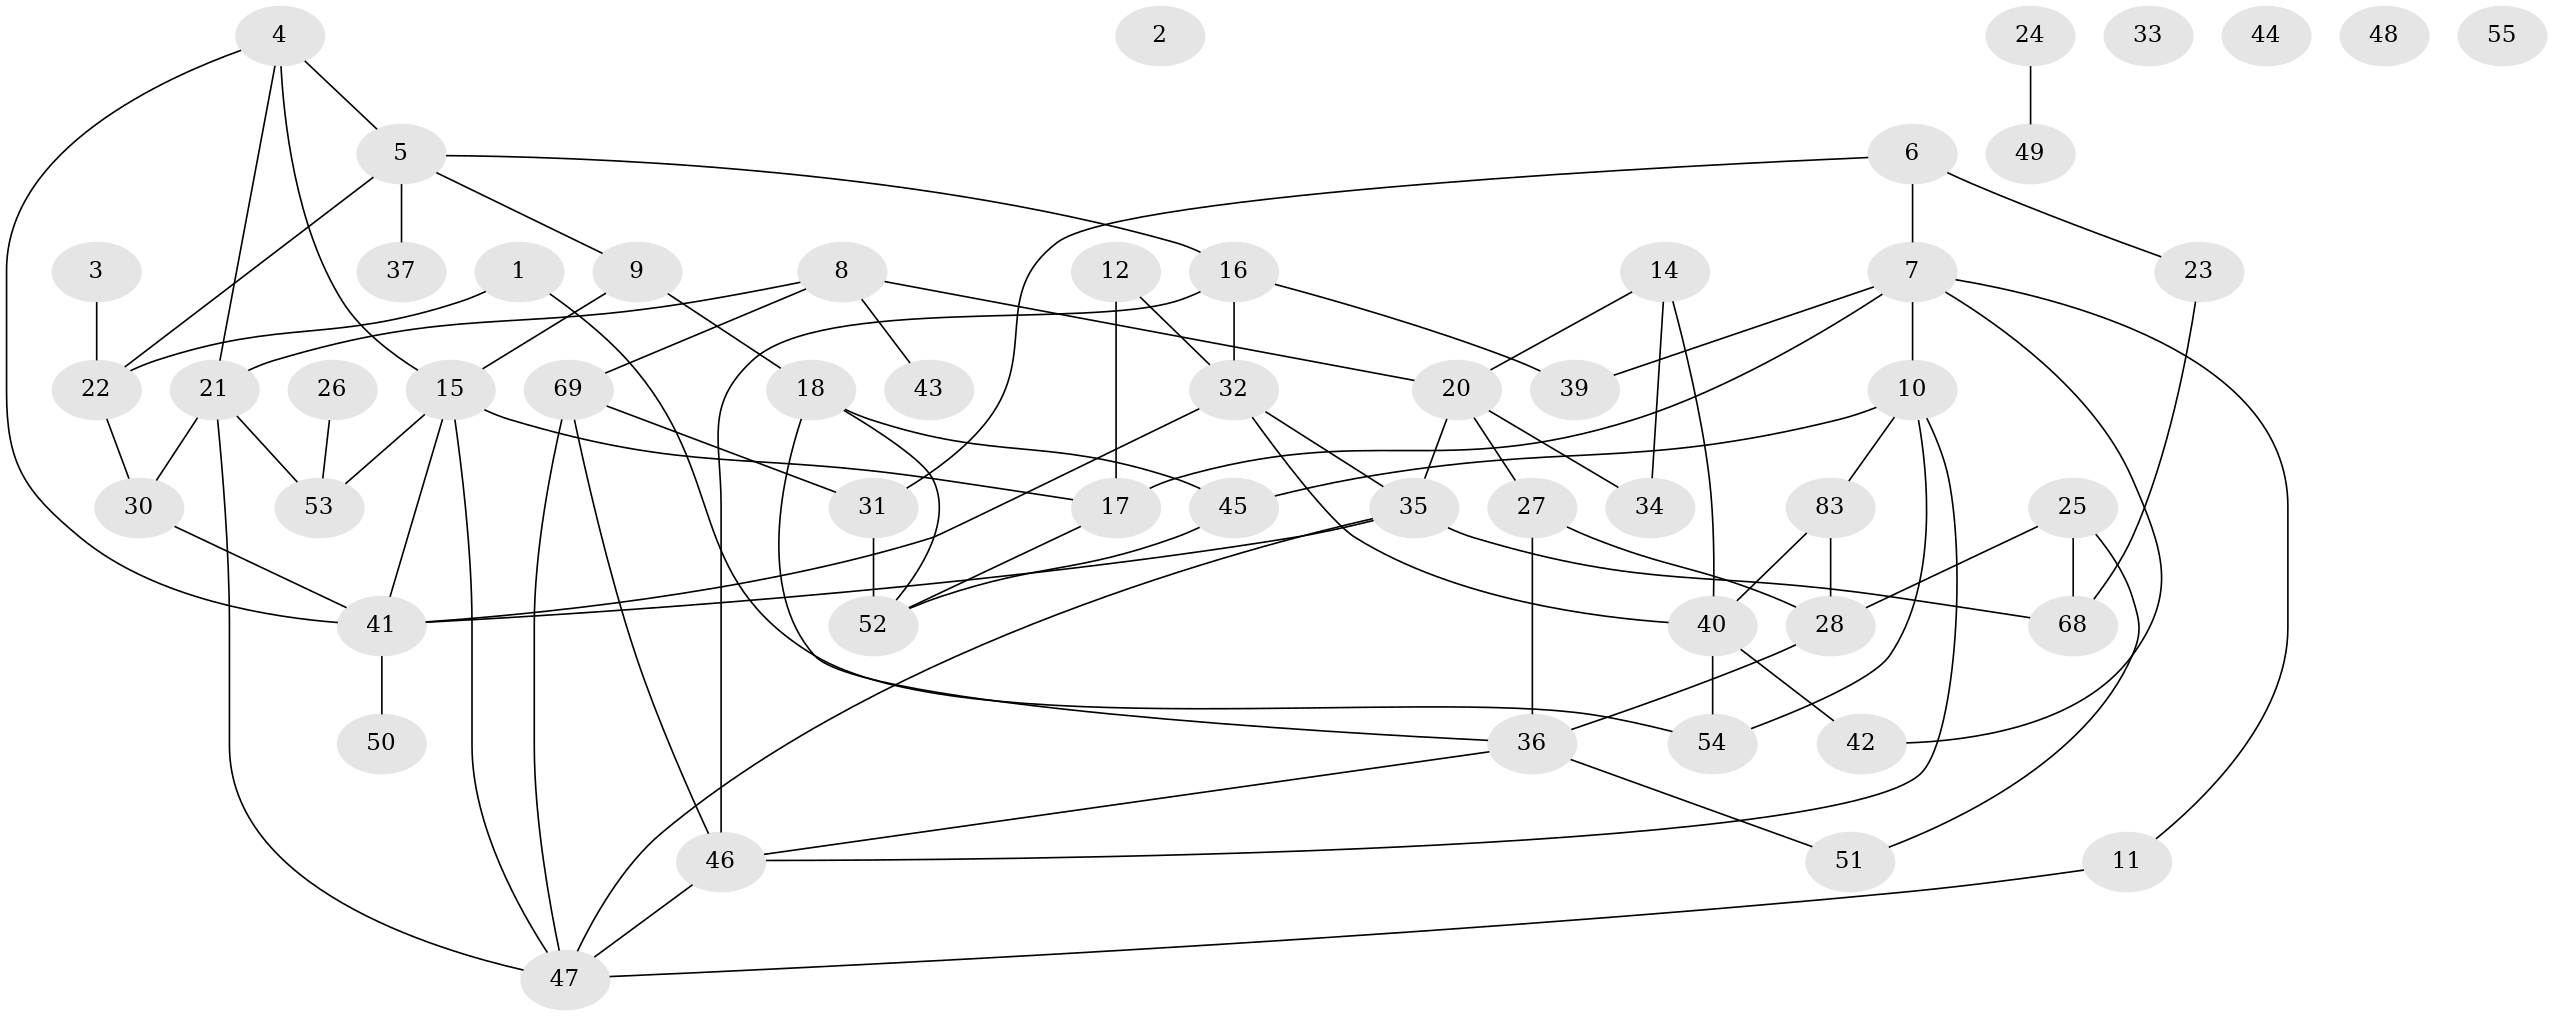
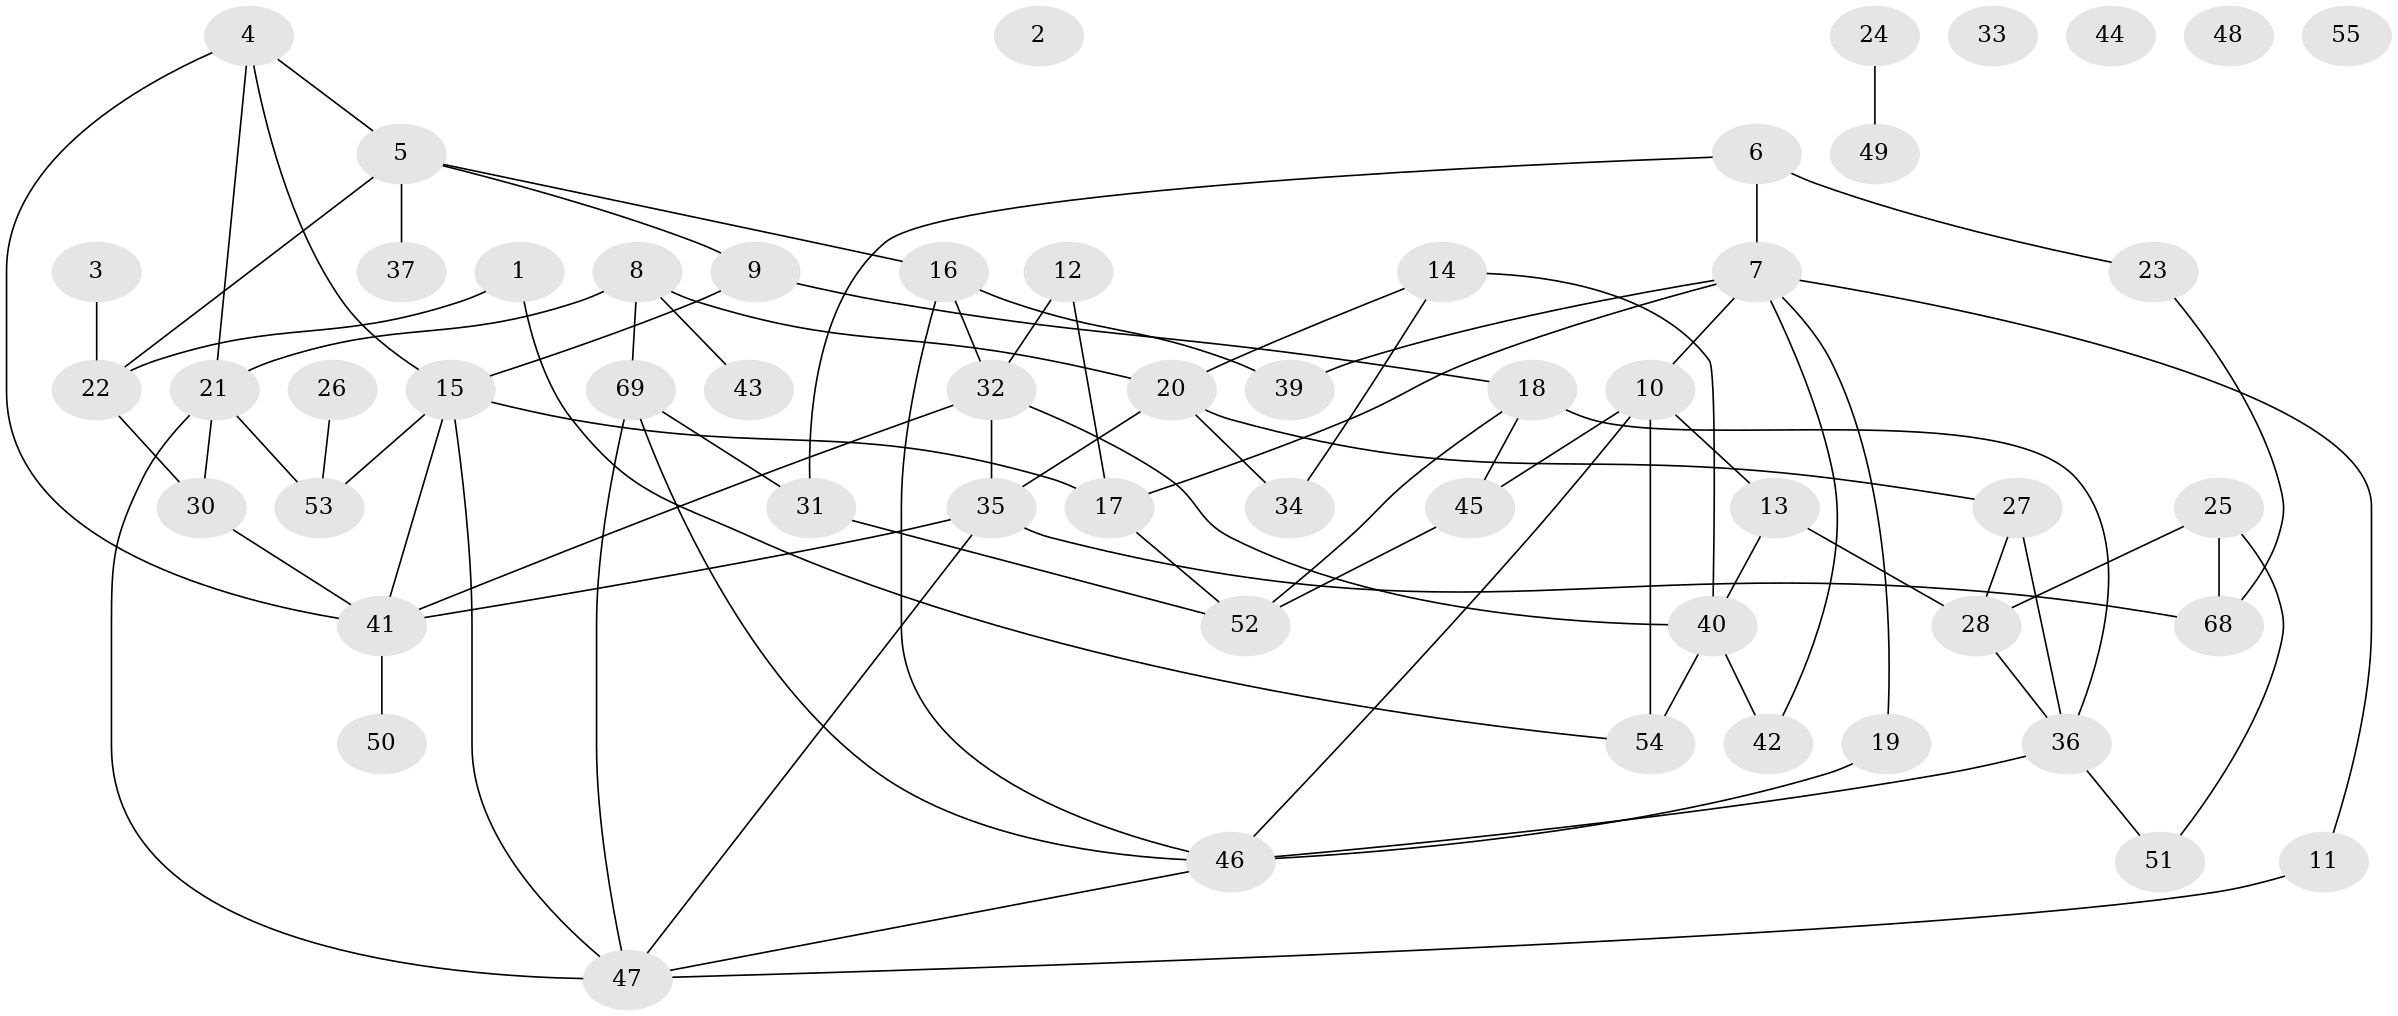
(1831, 508) -> (1775, 508)
none -> (1886, 744)
